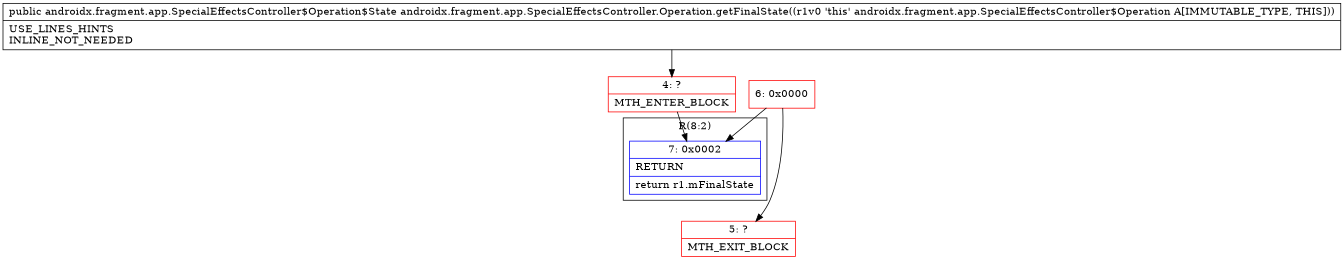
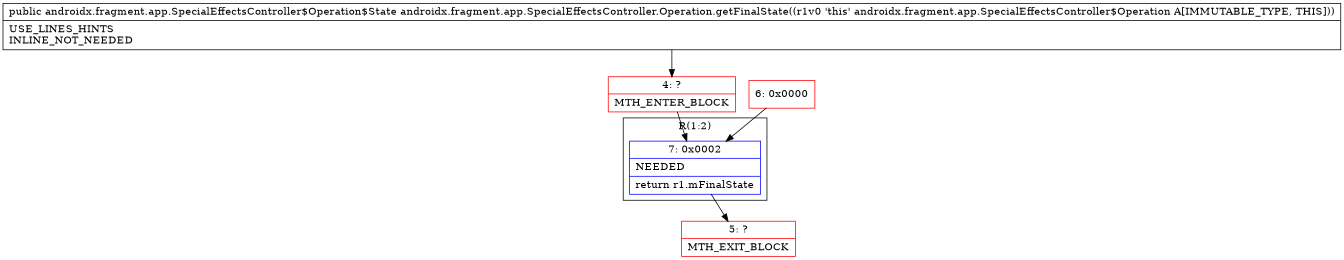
(695, 127) -> (695, 127)
(780, 164) -> (718, 205)
(660, 167) -> (661, 167)
